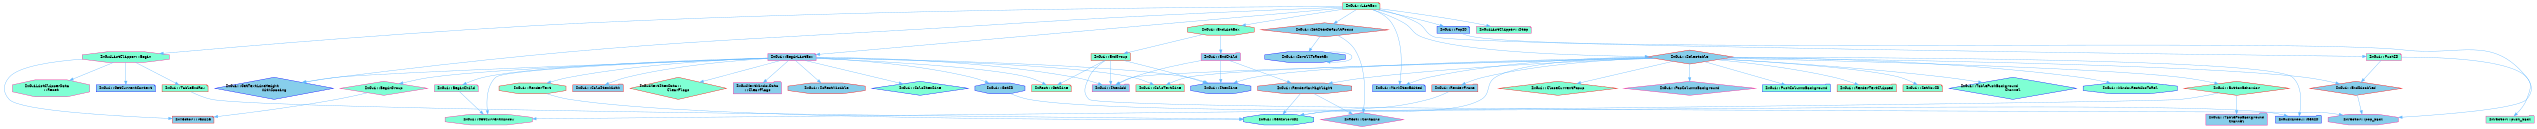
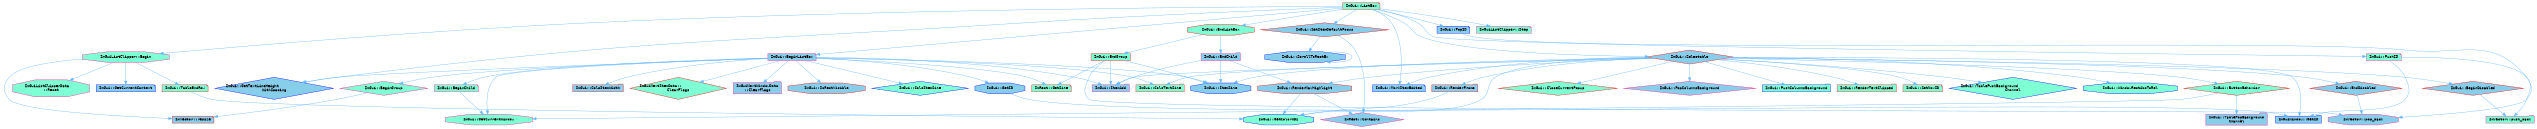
(2372, 70) -> (2384, 108)
(533, 88) -> none
none -> (2473, 88)
